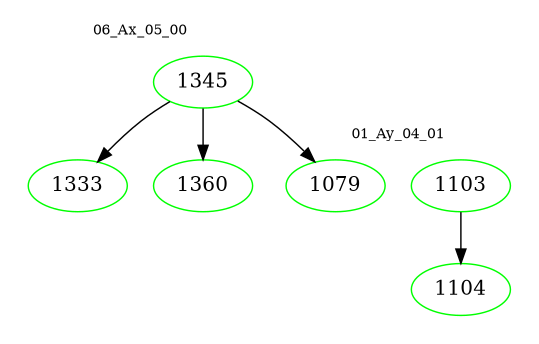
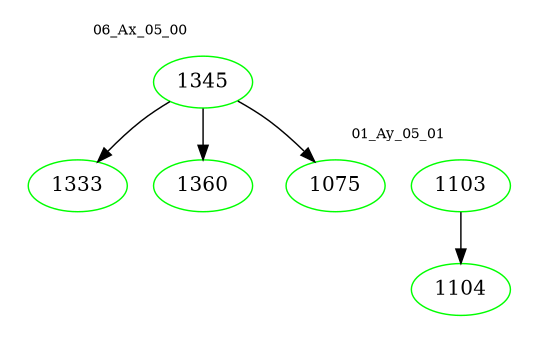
(398, 135) -> (398, 135)
(336, 186) -> (336, 186)
